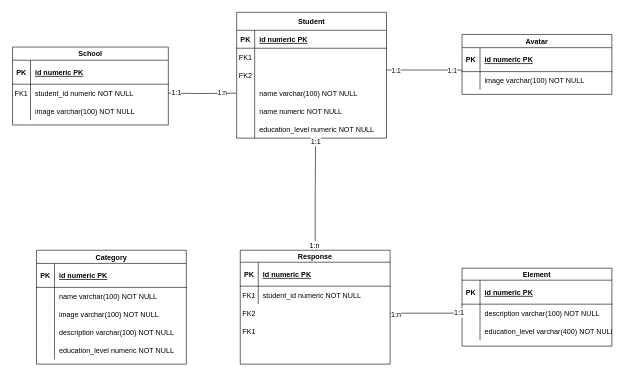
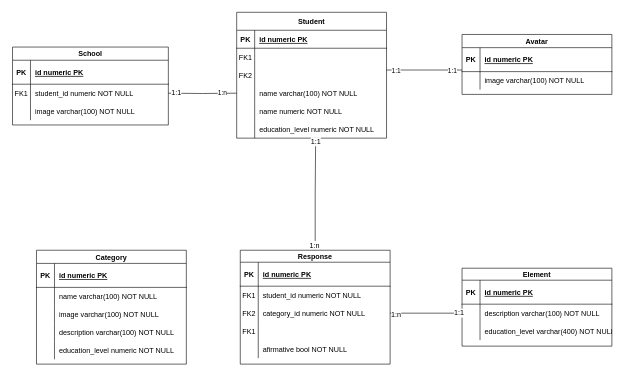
none -> (324, 314)
none -> (324, 350)
